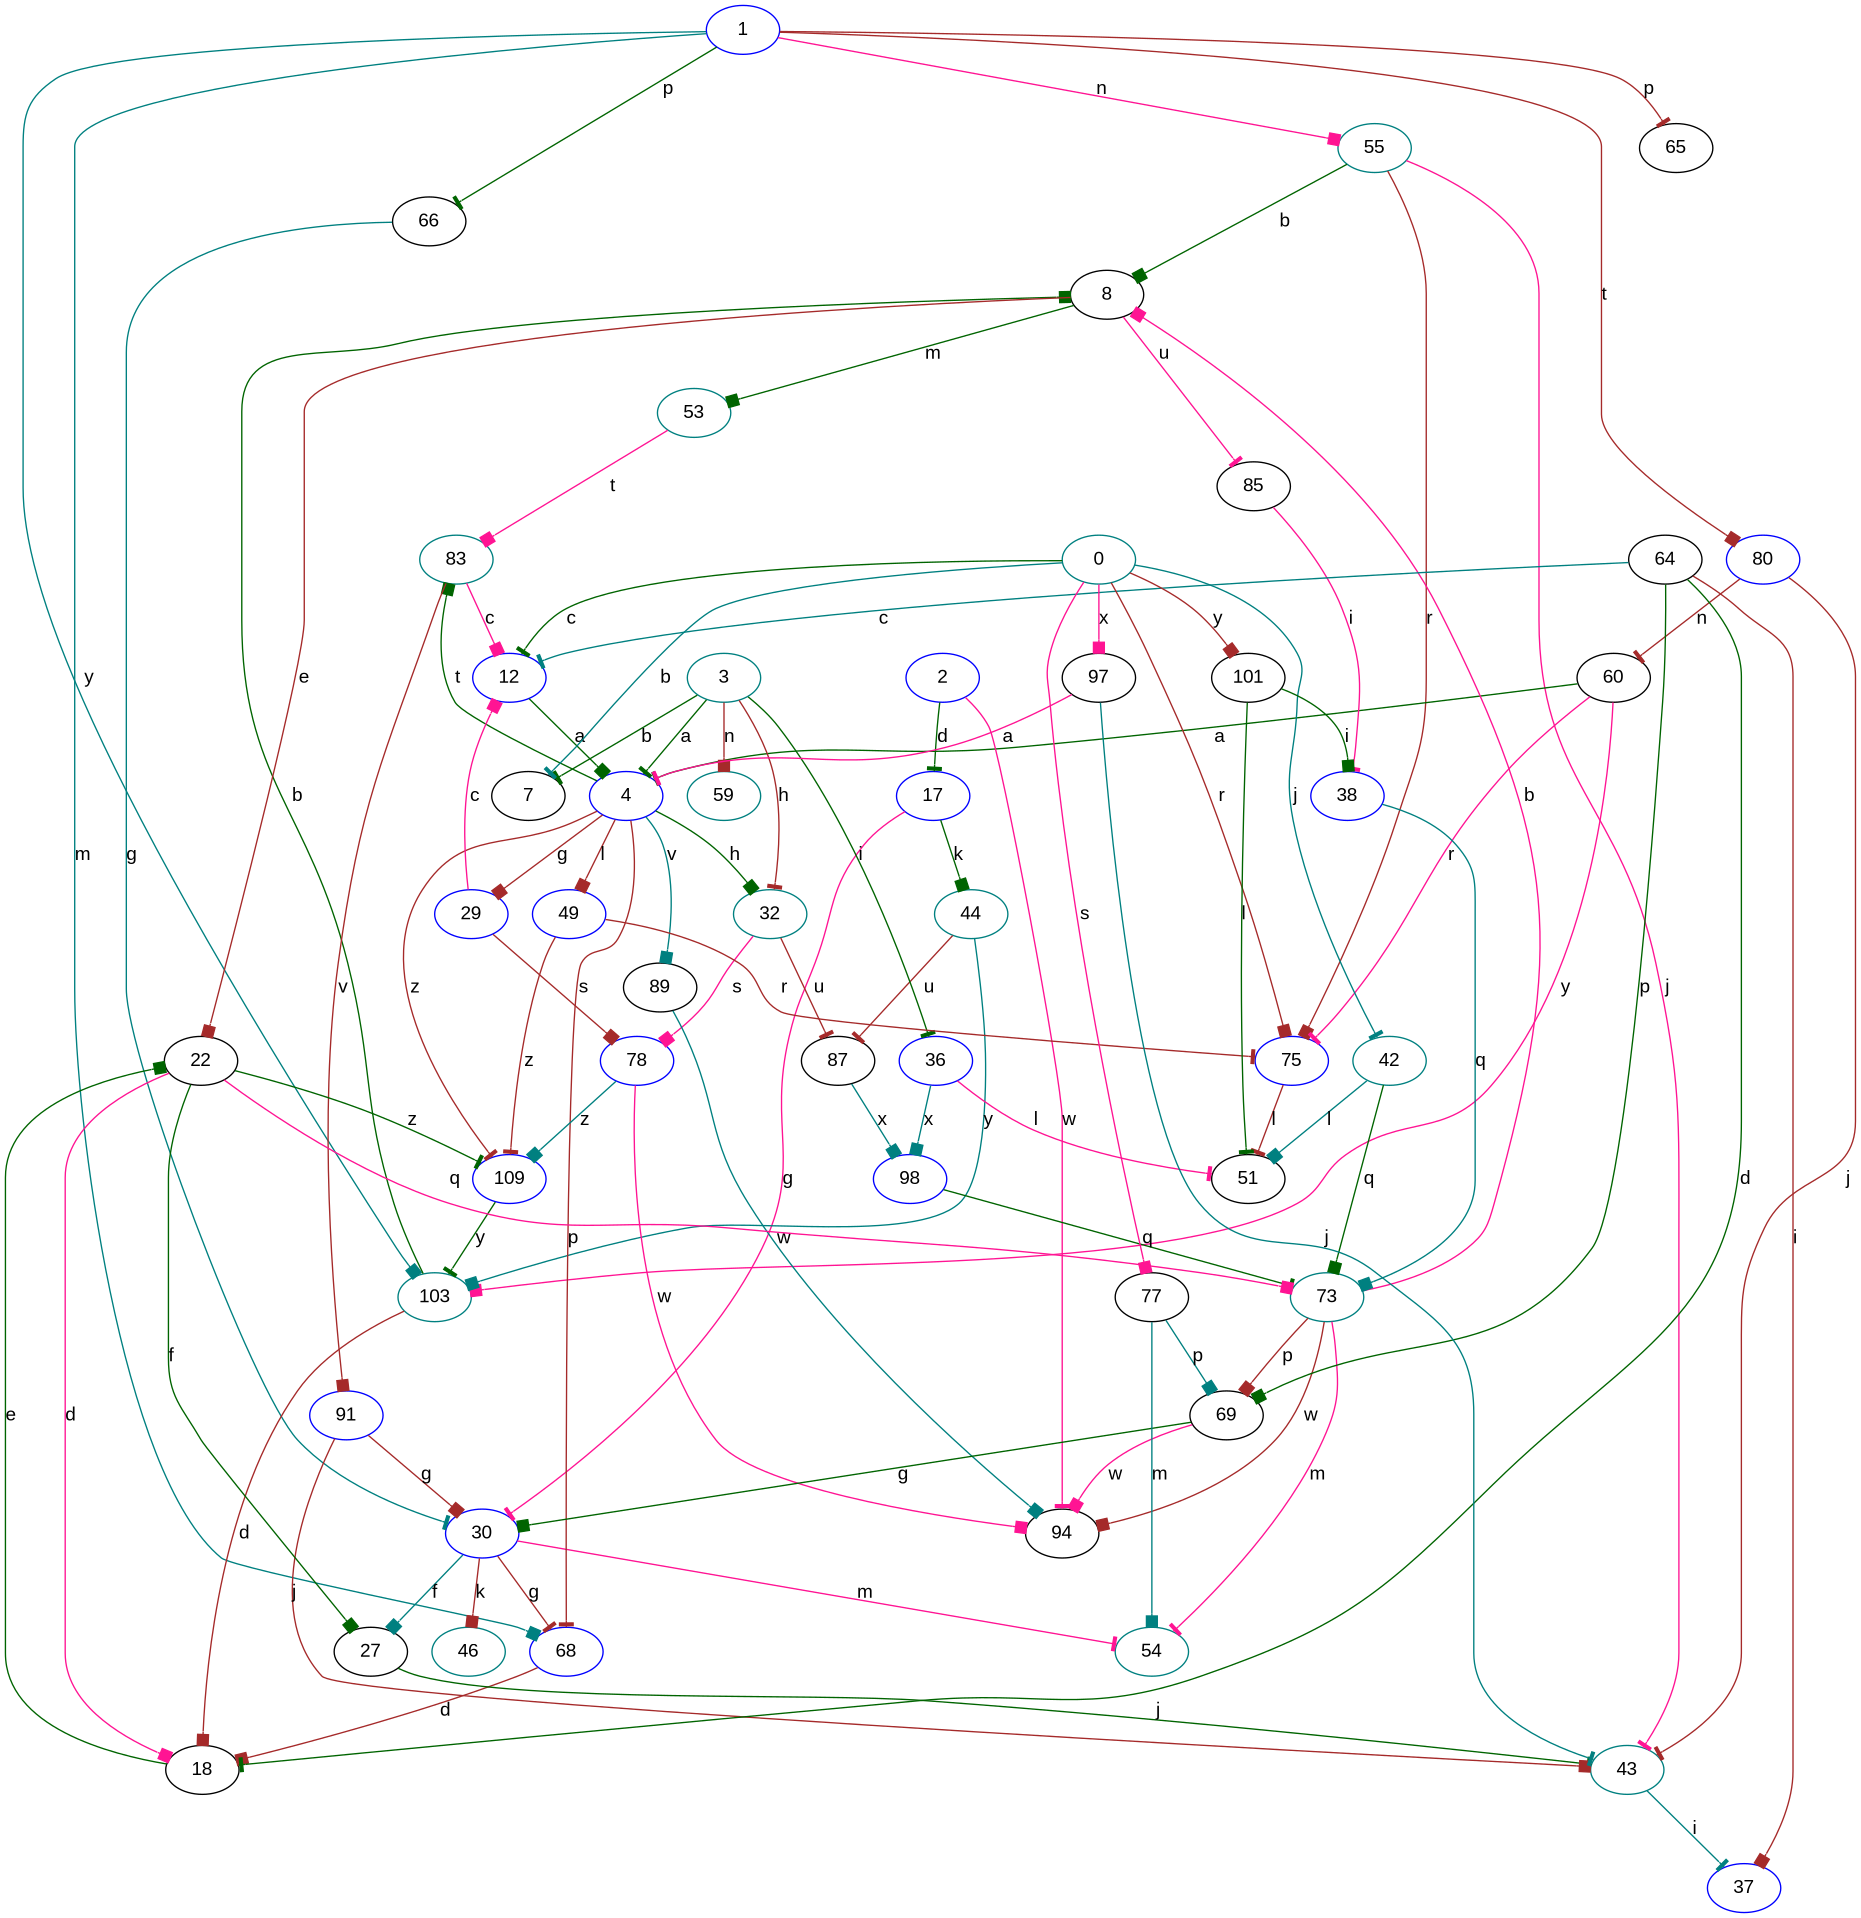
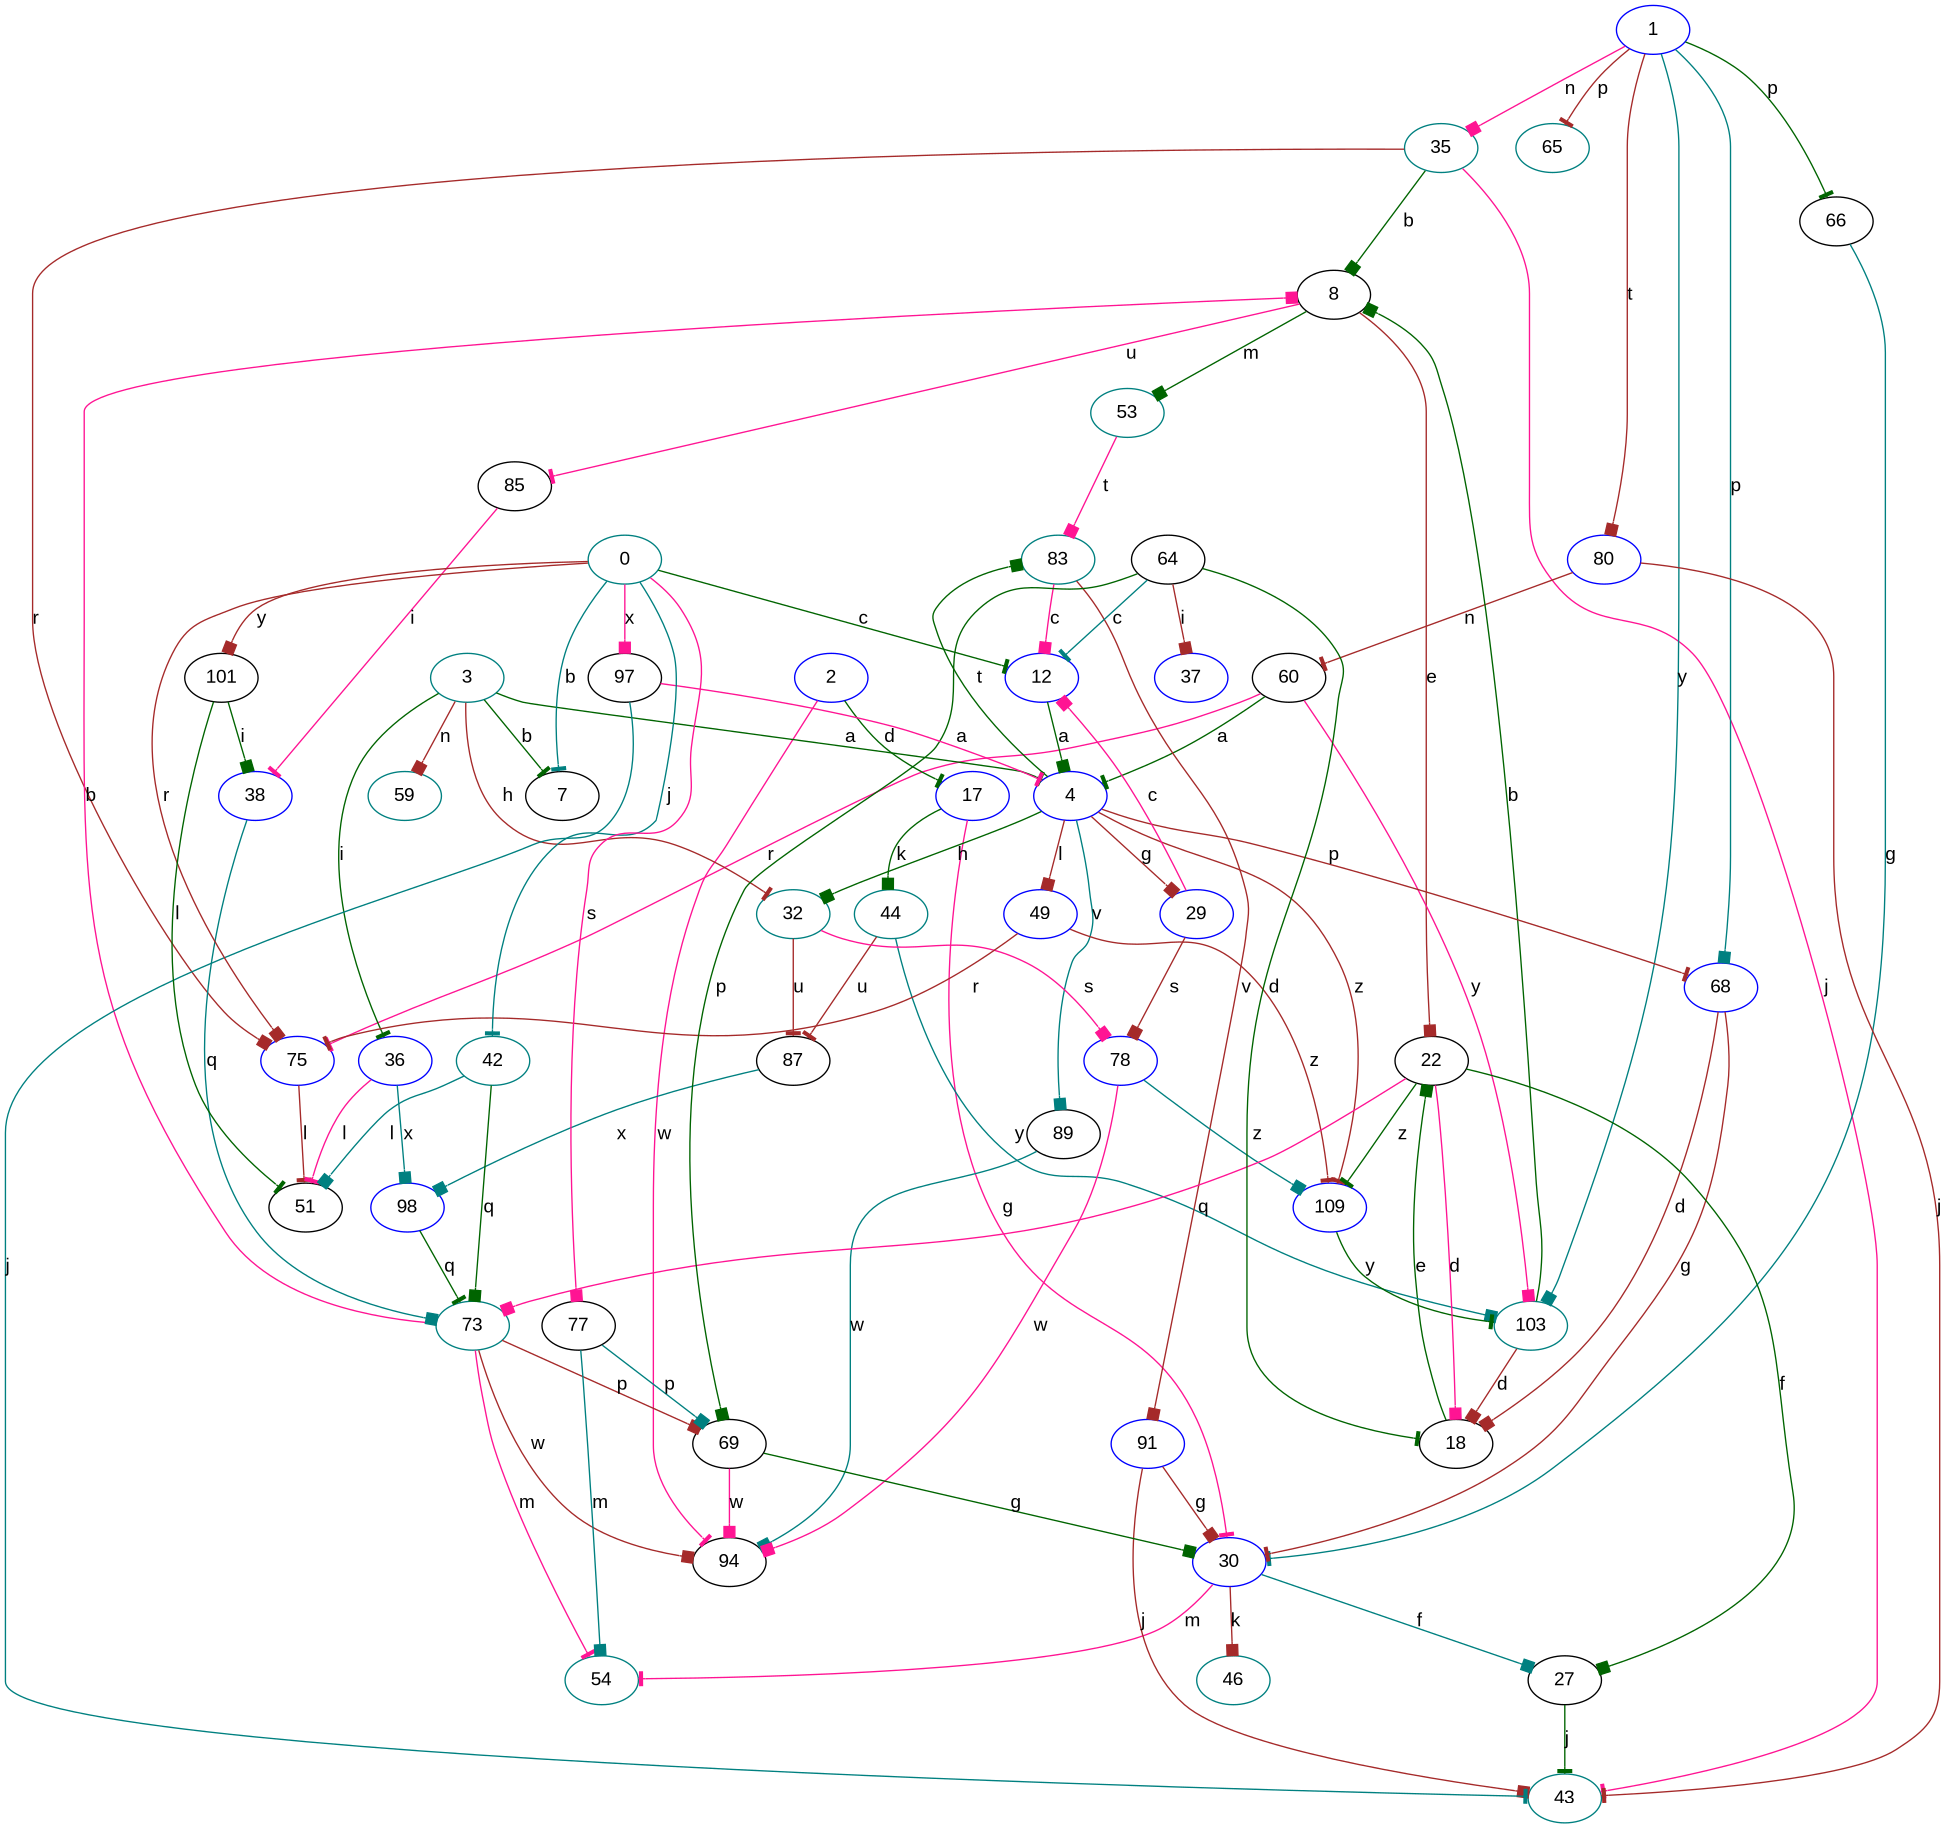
(1375, 148) -> (1441, 148)
(1676, 148) -> (1553, 148)
(84, 855) -> (1736, 486)
(522, 1590) -> (1602, 1369)
(1683, 1826) -> none
